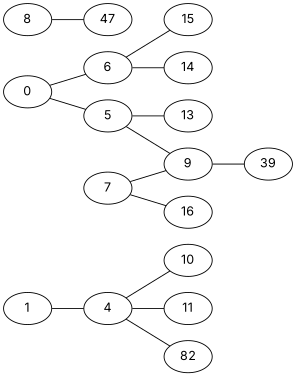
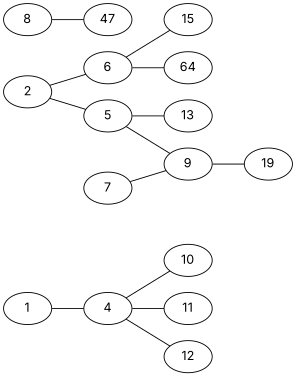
(188, 68) -> (188, 68)
(28, 92) -> (28, 92)
(268, 164) -> (268, 164)
(188, 212) -> none
(188, 357) -> (188, 357)
